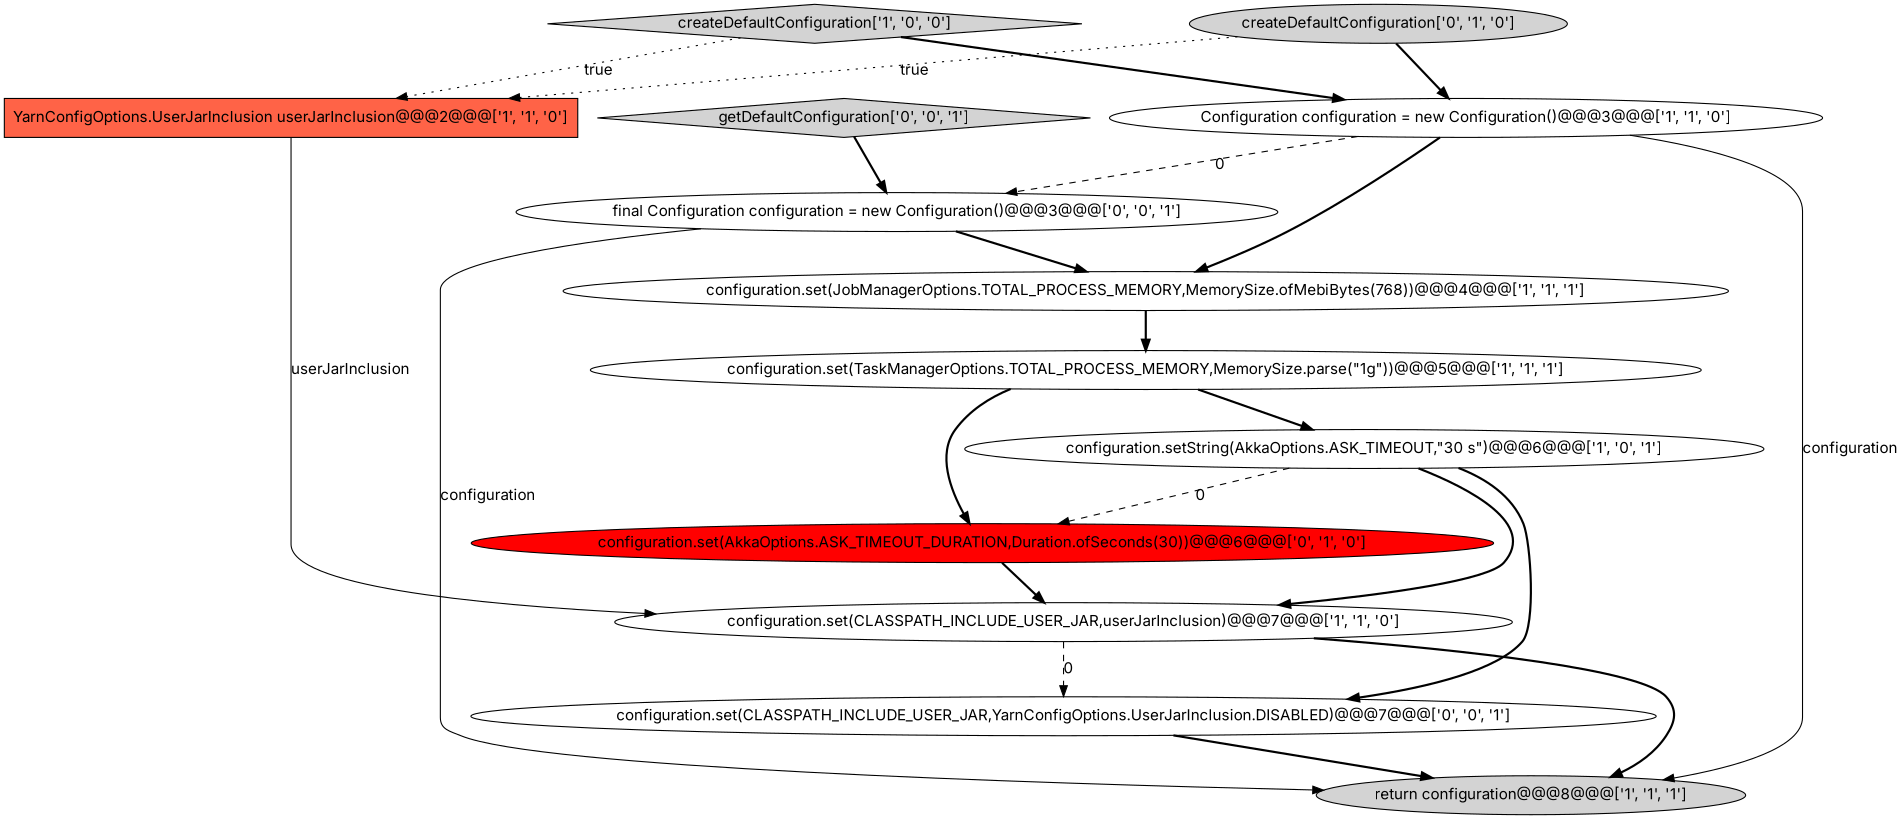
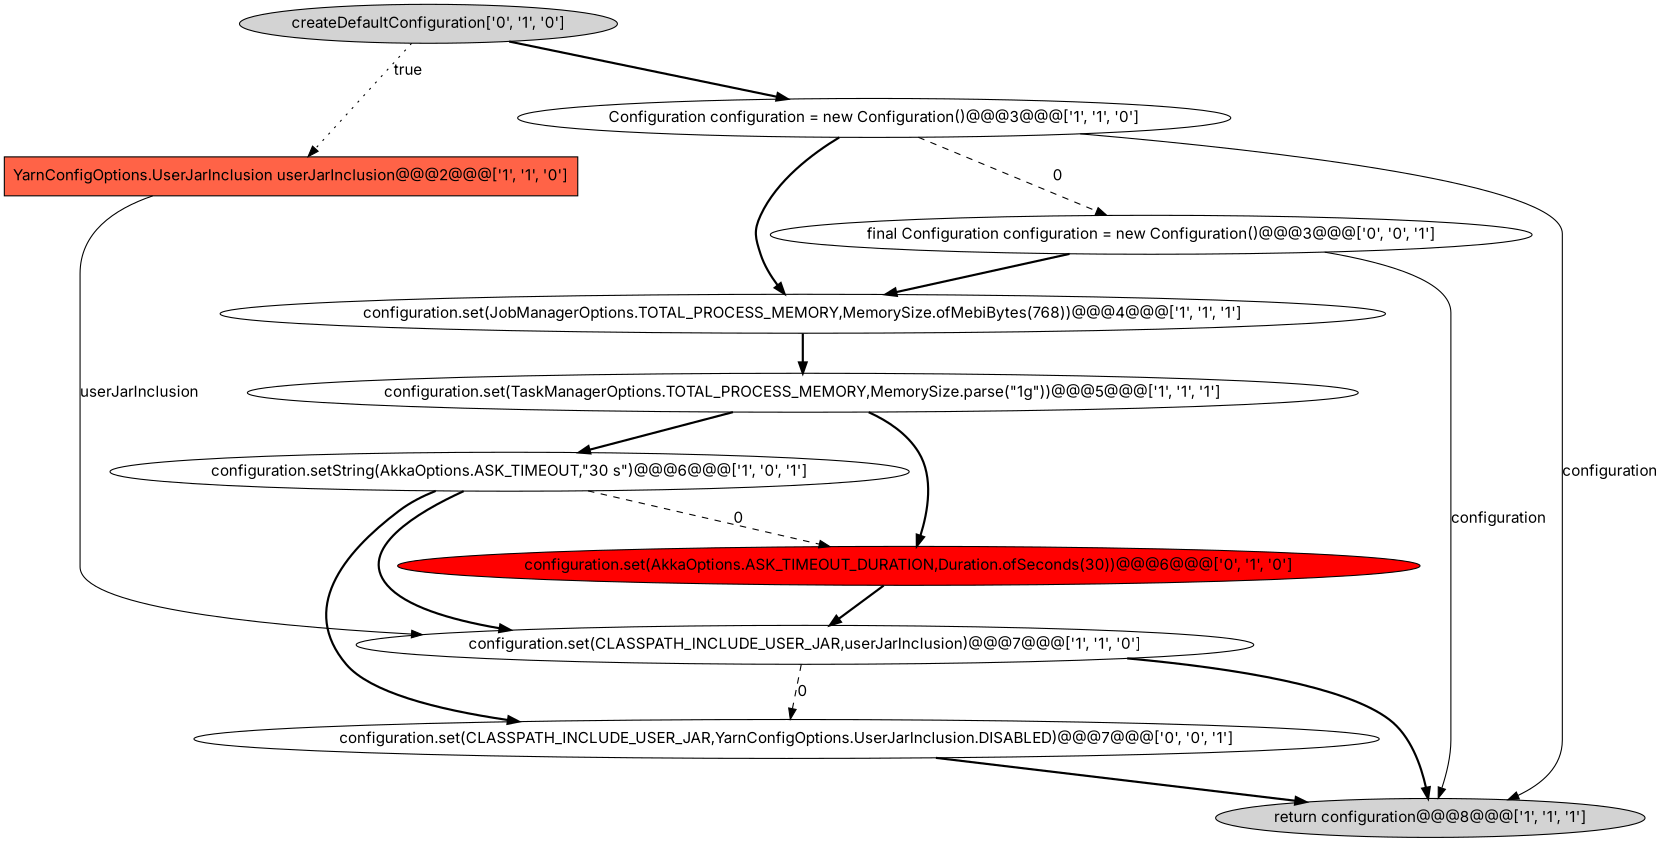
(815, 24) -> none
(844, 118) -> none
